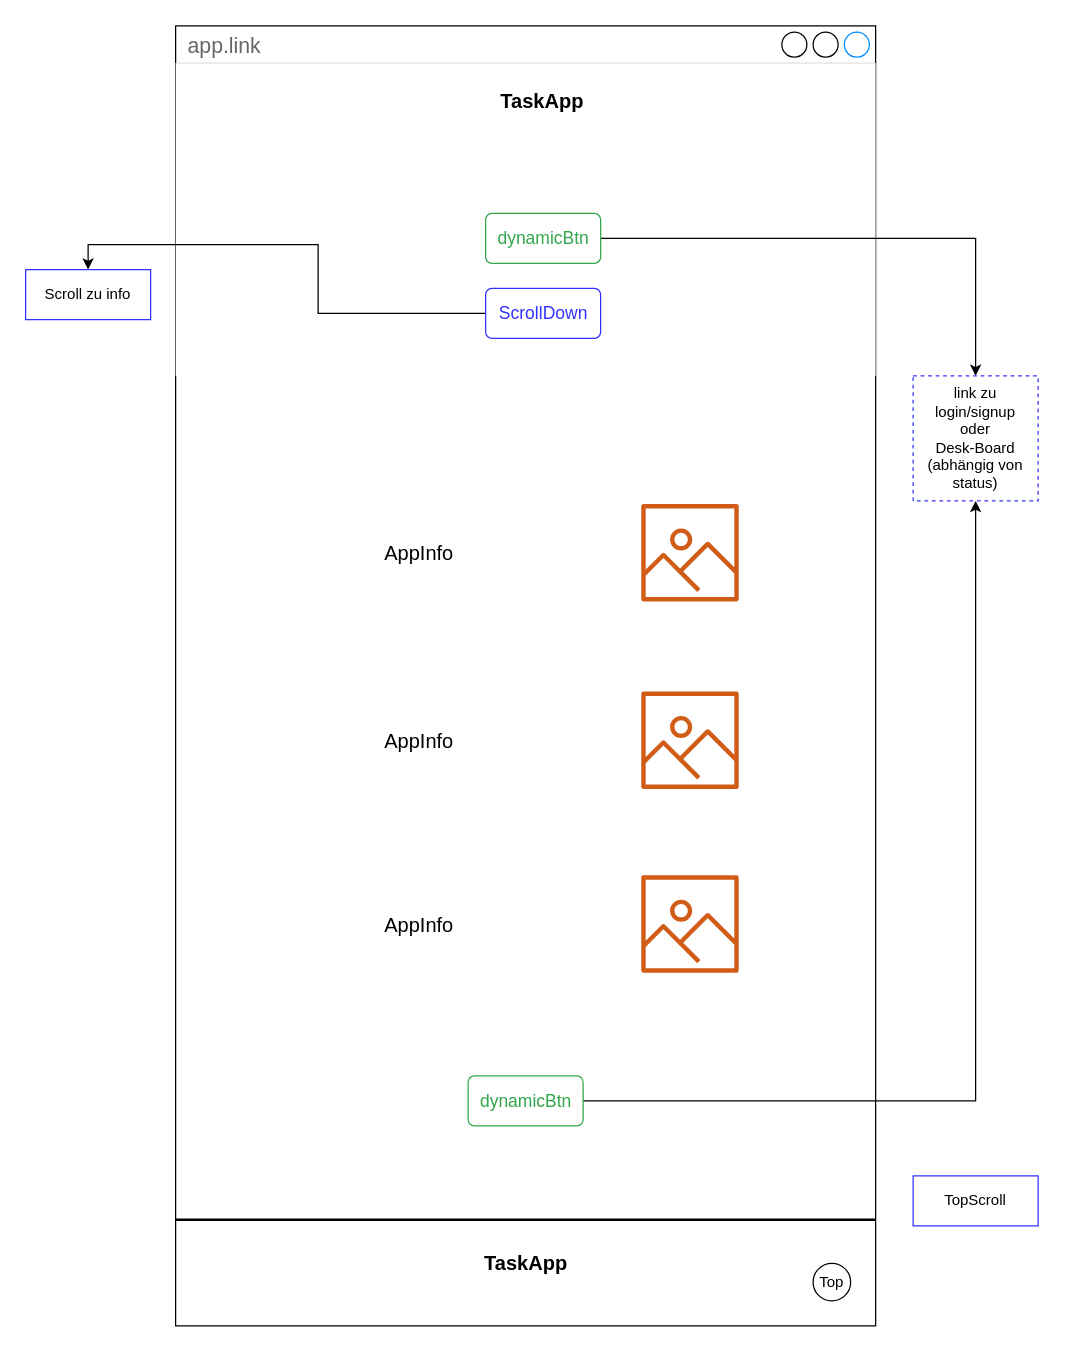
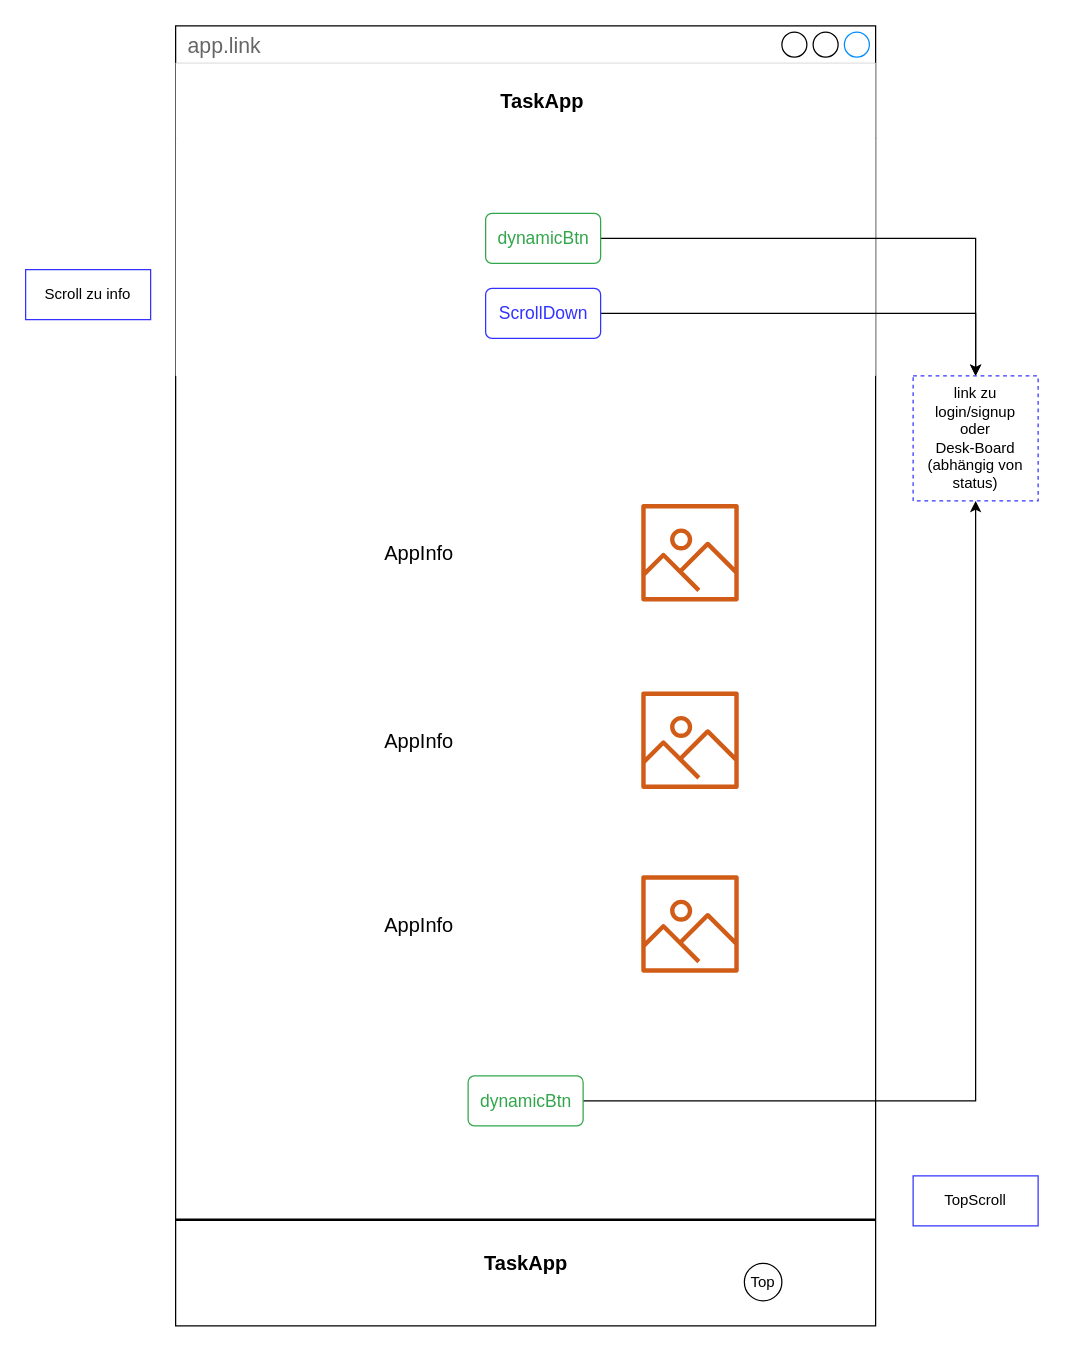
(312, 244) -> (787, 313)
(832, 1282) -> (763, 1282)
